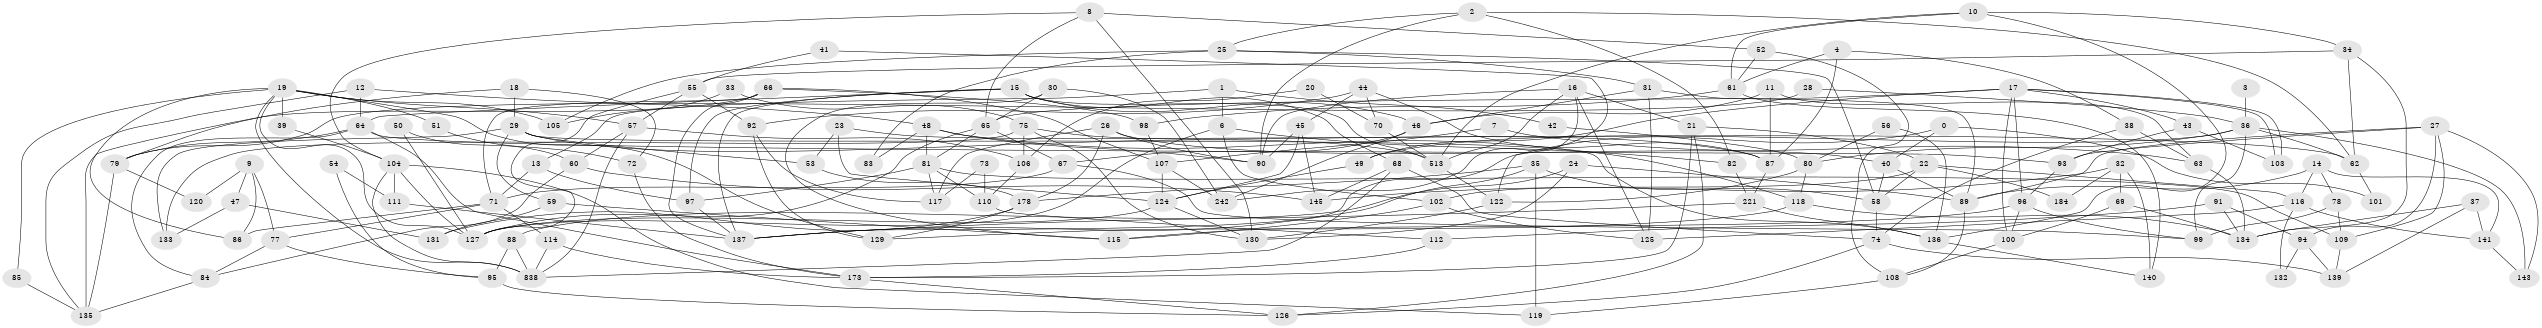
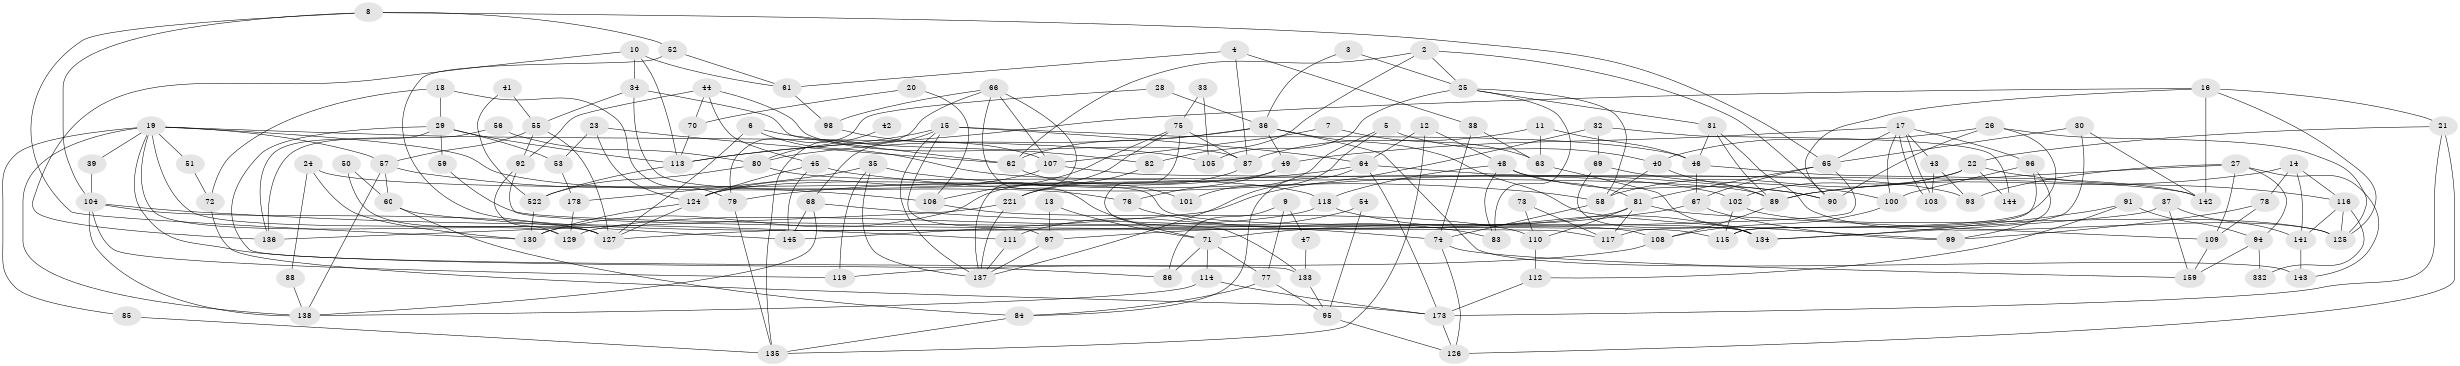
none -> (1406, 69)
(1222, 88) -> none
(1944, 126) -> (1387, 126)
(1437, 164) -> (678, 164)
(1081, 174) -> (2215, 141)
(2042, 183) -> none
(196, 202) -> none
none -> (1128, 202)
(1222, 202) -> (2206, 202)
(1497, 202) -> (535, 202)
(2062, 202) -> (2010, 202)
(433, 240) -> none
(502, 259) -> (1316, 296)
(531, 278) -> (305, 316)
(2150, 278) -> none
(2281, 278) -> (2260, 278)
(2335, 278) -> (2190, 278)
